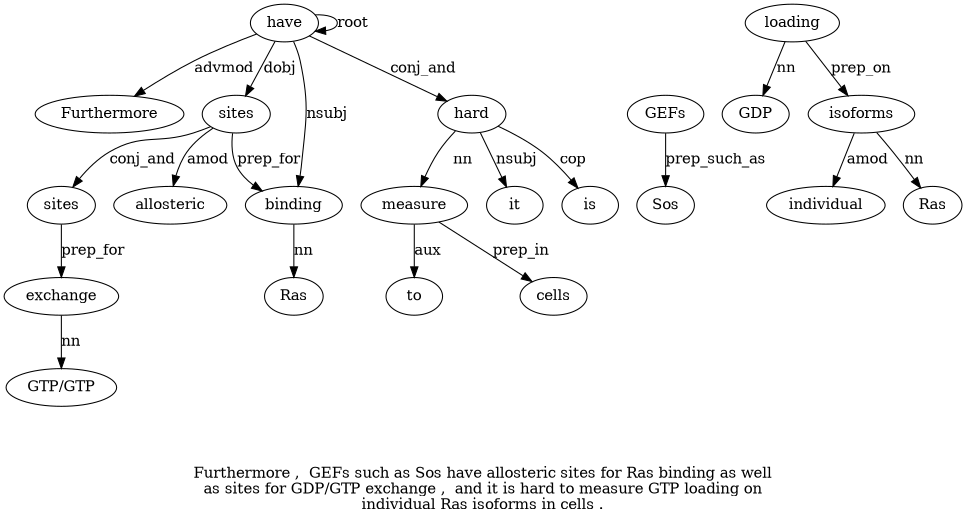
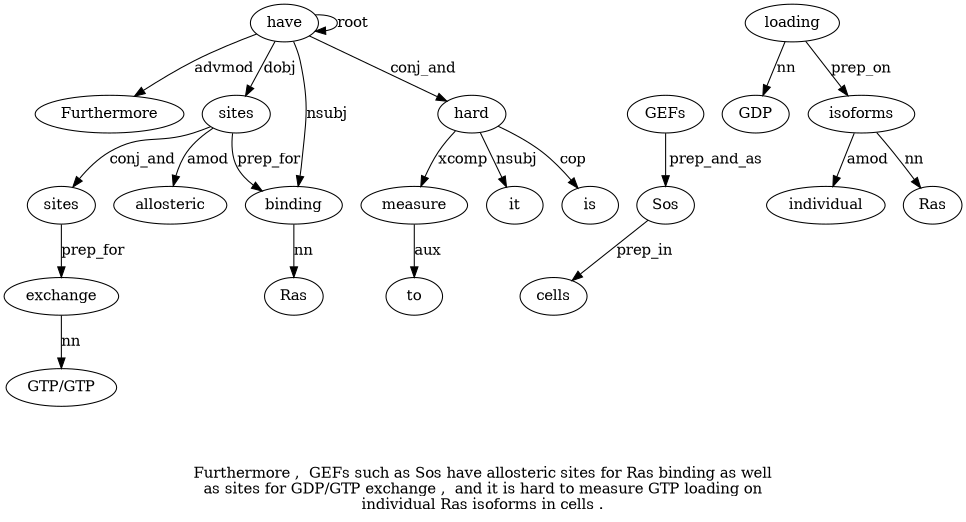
(463, 160) -> (463, 160)
(716, 160) -> (716, 160)
(481, 249) -> (614, 247)
